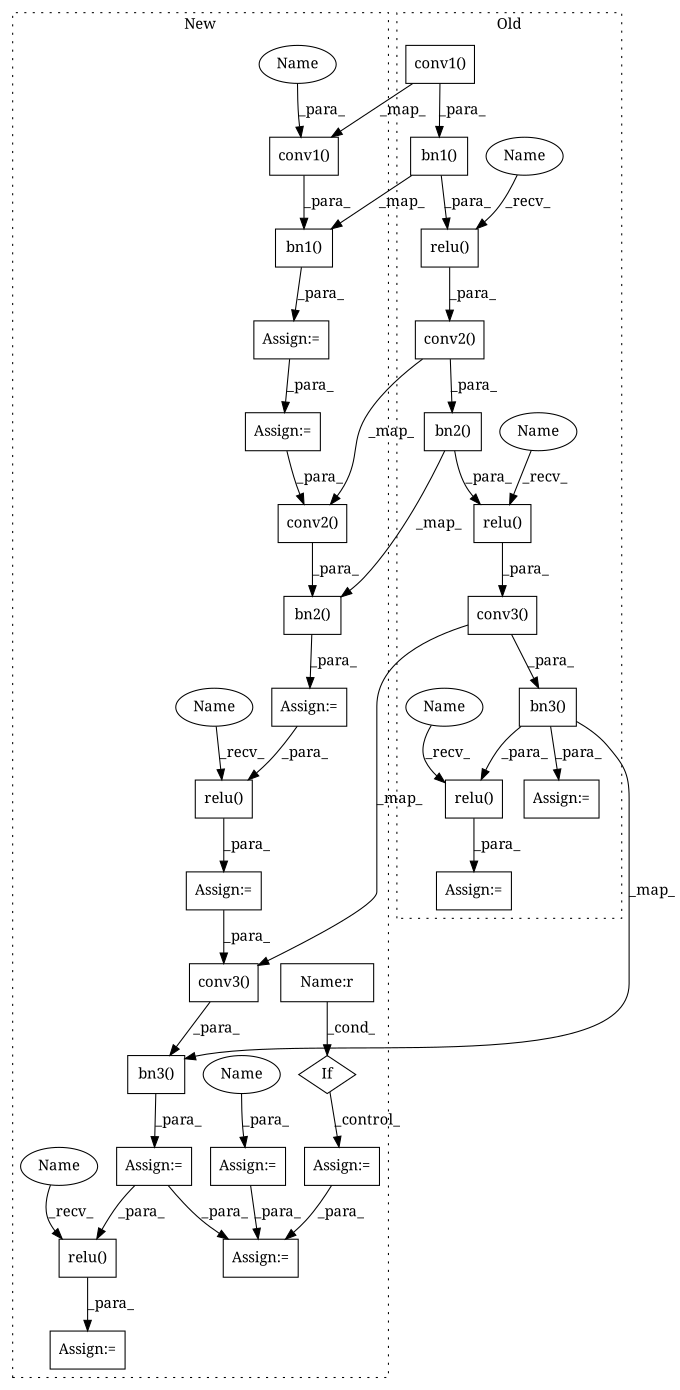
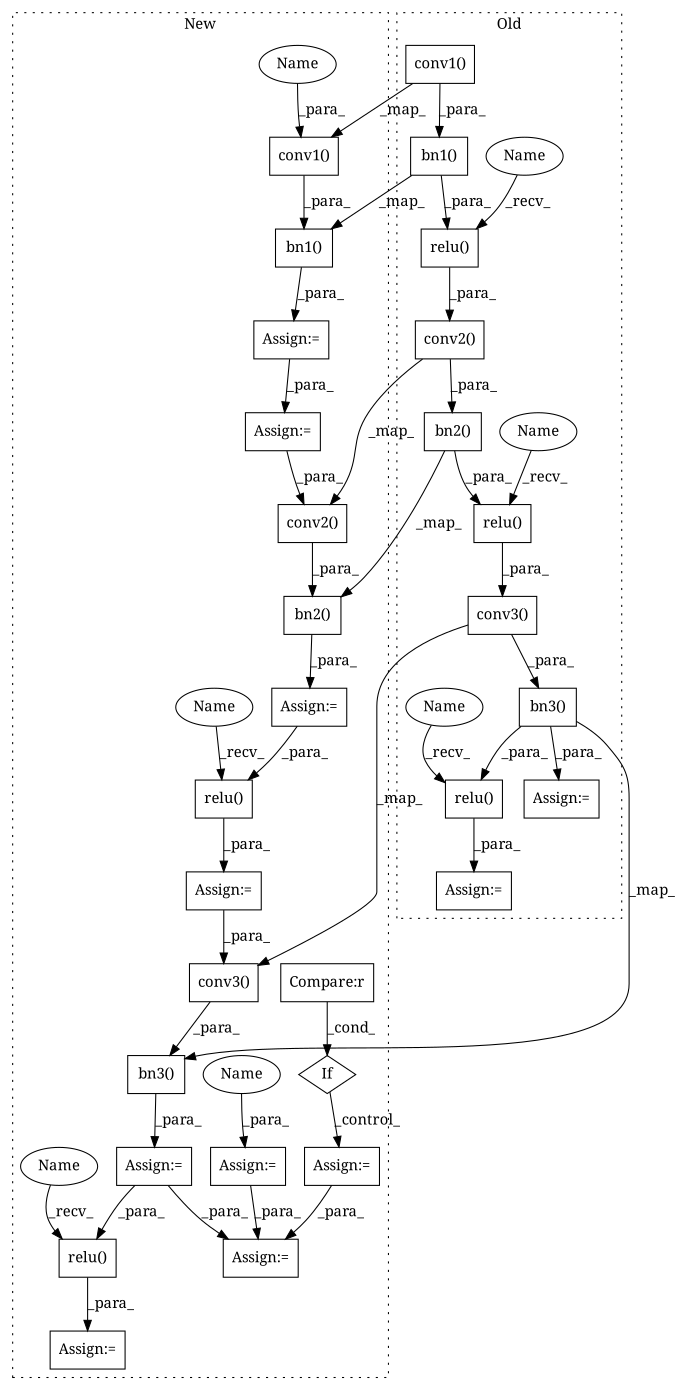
(327, 983) -> (327, 983)
